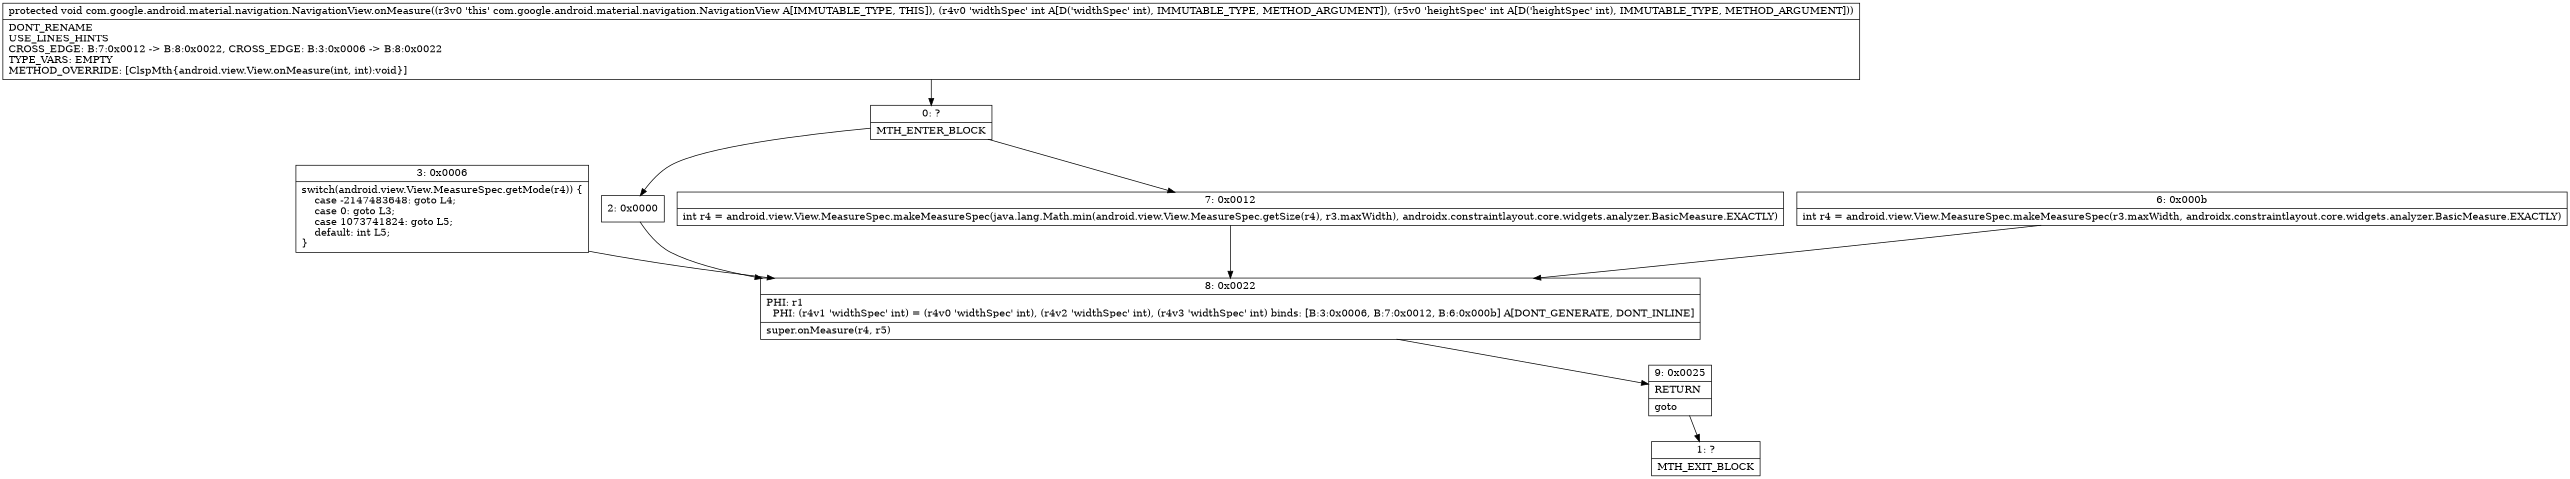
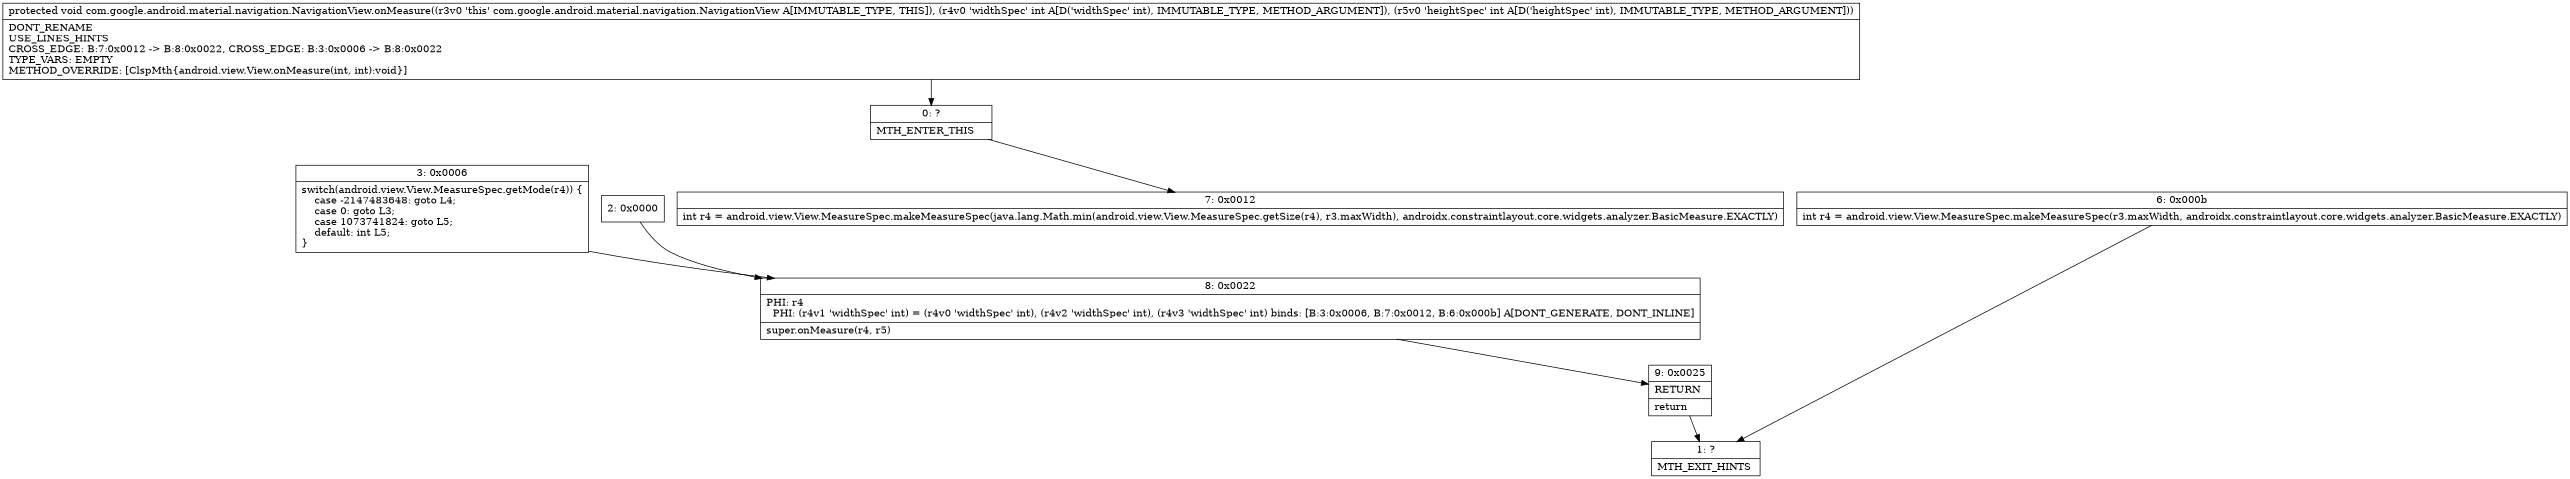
(931, 131) -> (926, 131)
(751, 143) -> none
(1230, 248) -> none
(1791, 252) -> (1947, 332)
(787, 303) -> (787, 303)
(1666, 407) -> (1671, 407)
(1706, 467) -> (1704, 467)
